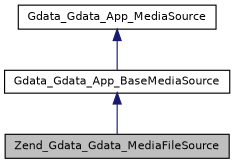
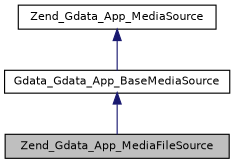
(117, 17) -> (117, 17)
(117, 146) -> (117, 146)
